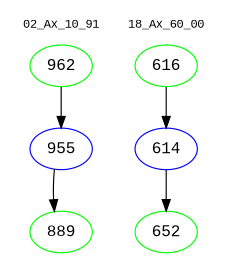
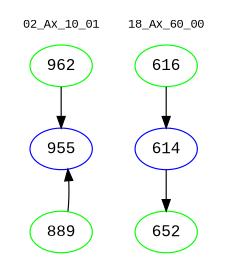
(62, 25) -> (62, 25)
(53, 184) -> (69, 196)
